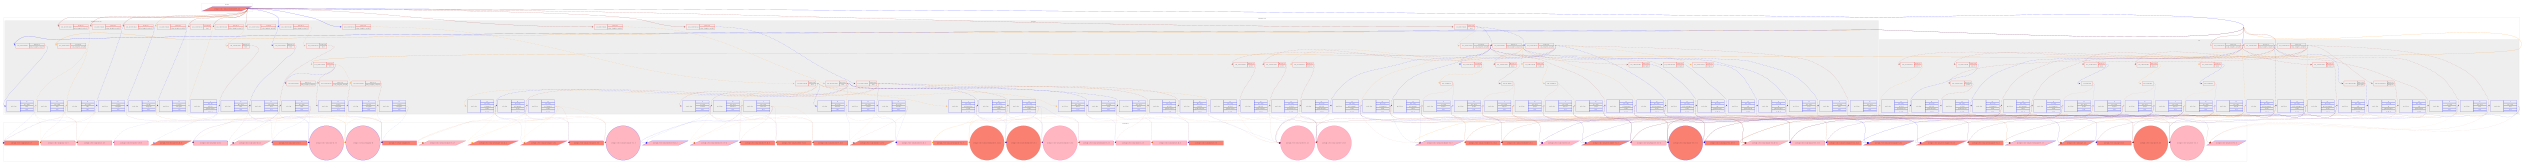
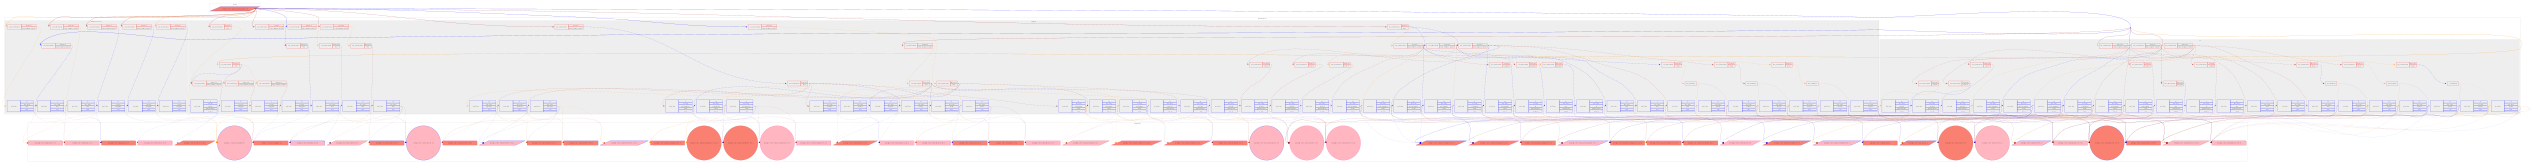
none -> (970, 143)
